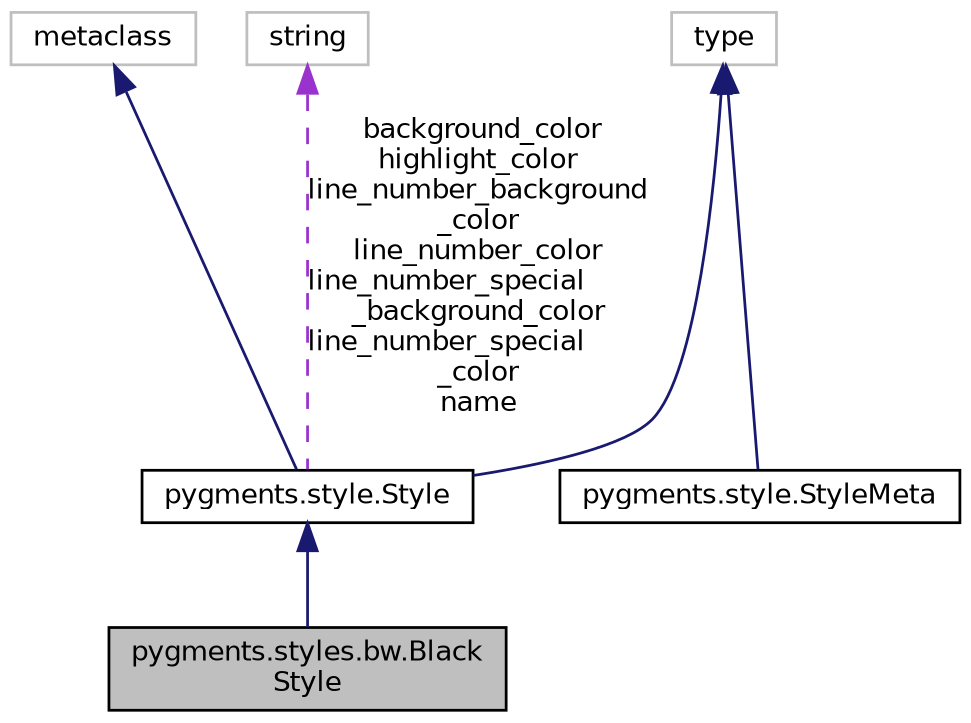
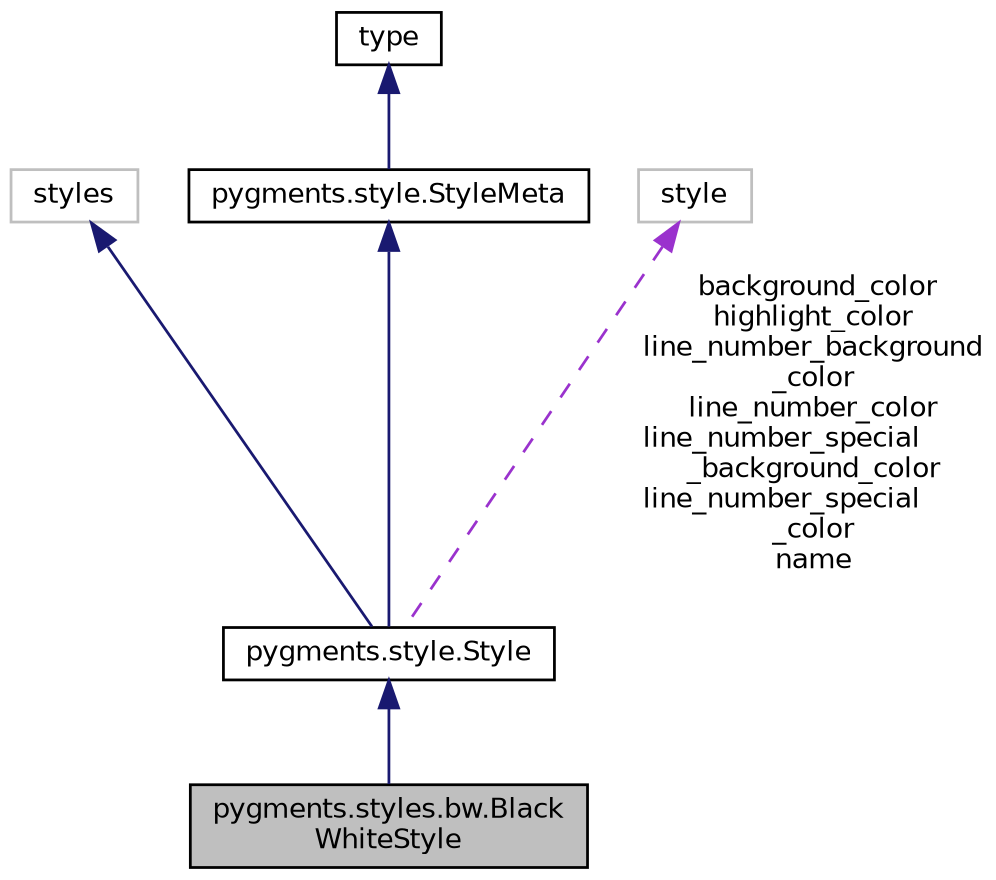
(103, 39) -> (74, 196)
(308, 39) -> (695, 196)
(724, 39) -> (389, 39)
(683, 353) -> (389, 439)
(308, 669) -> (389, 826)
